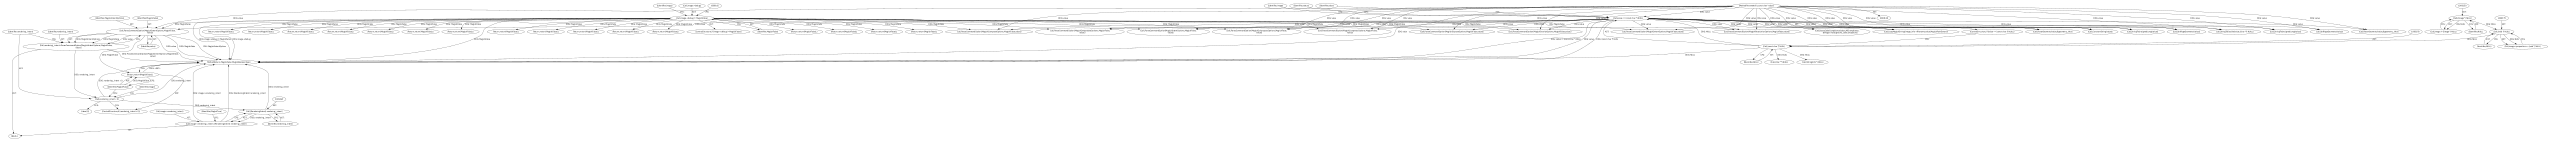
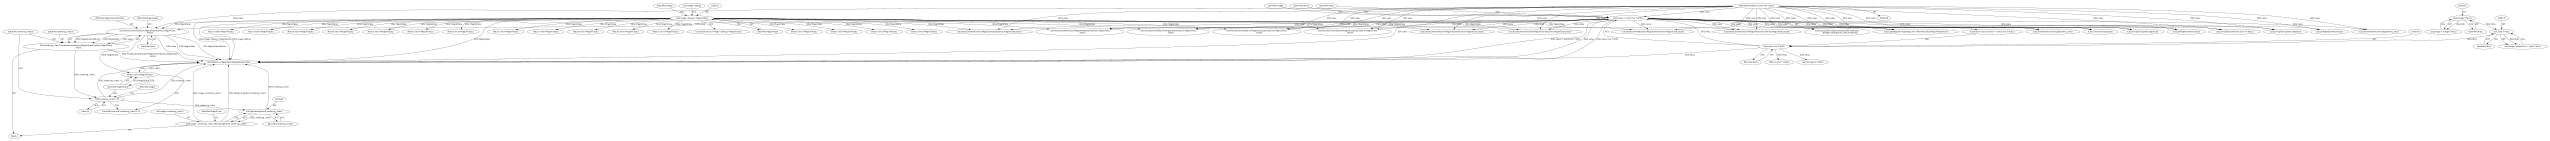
(1779, 62) -> (1779, 62)
none -> (97, 107)
